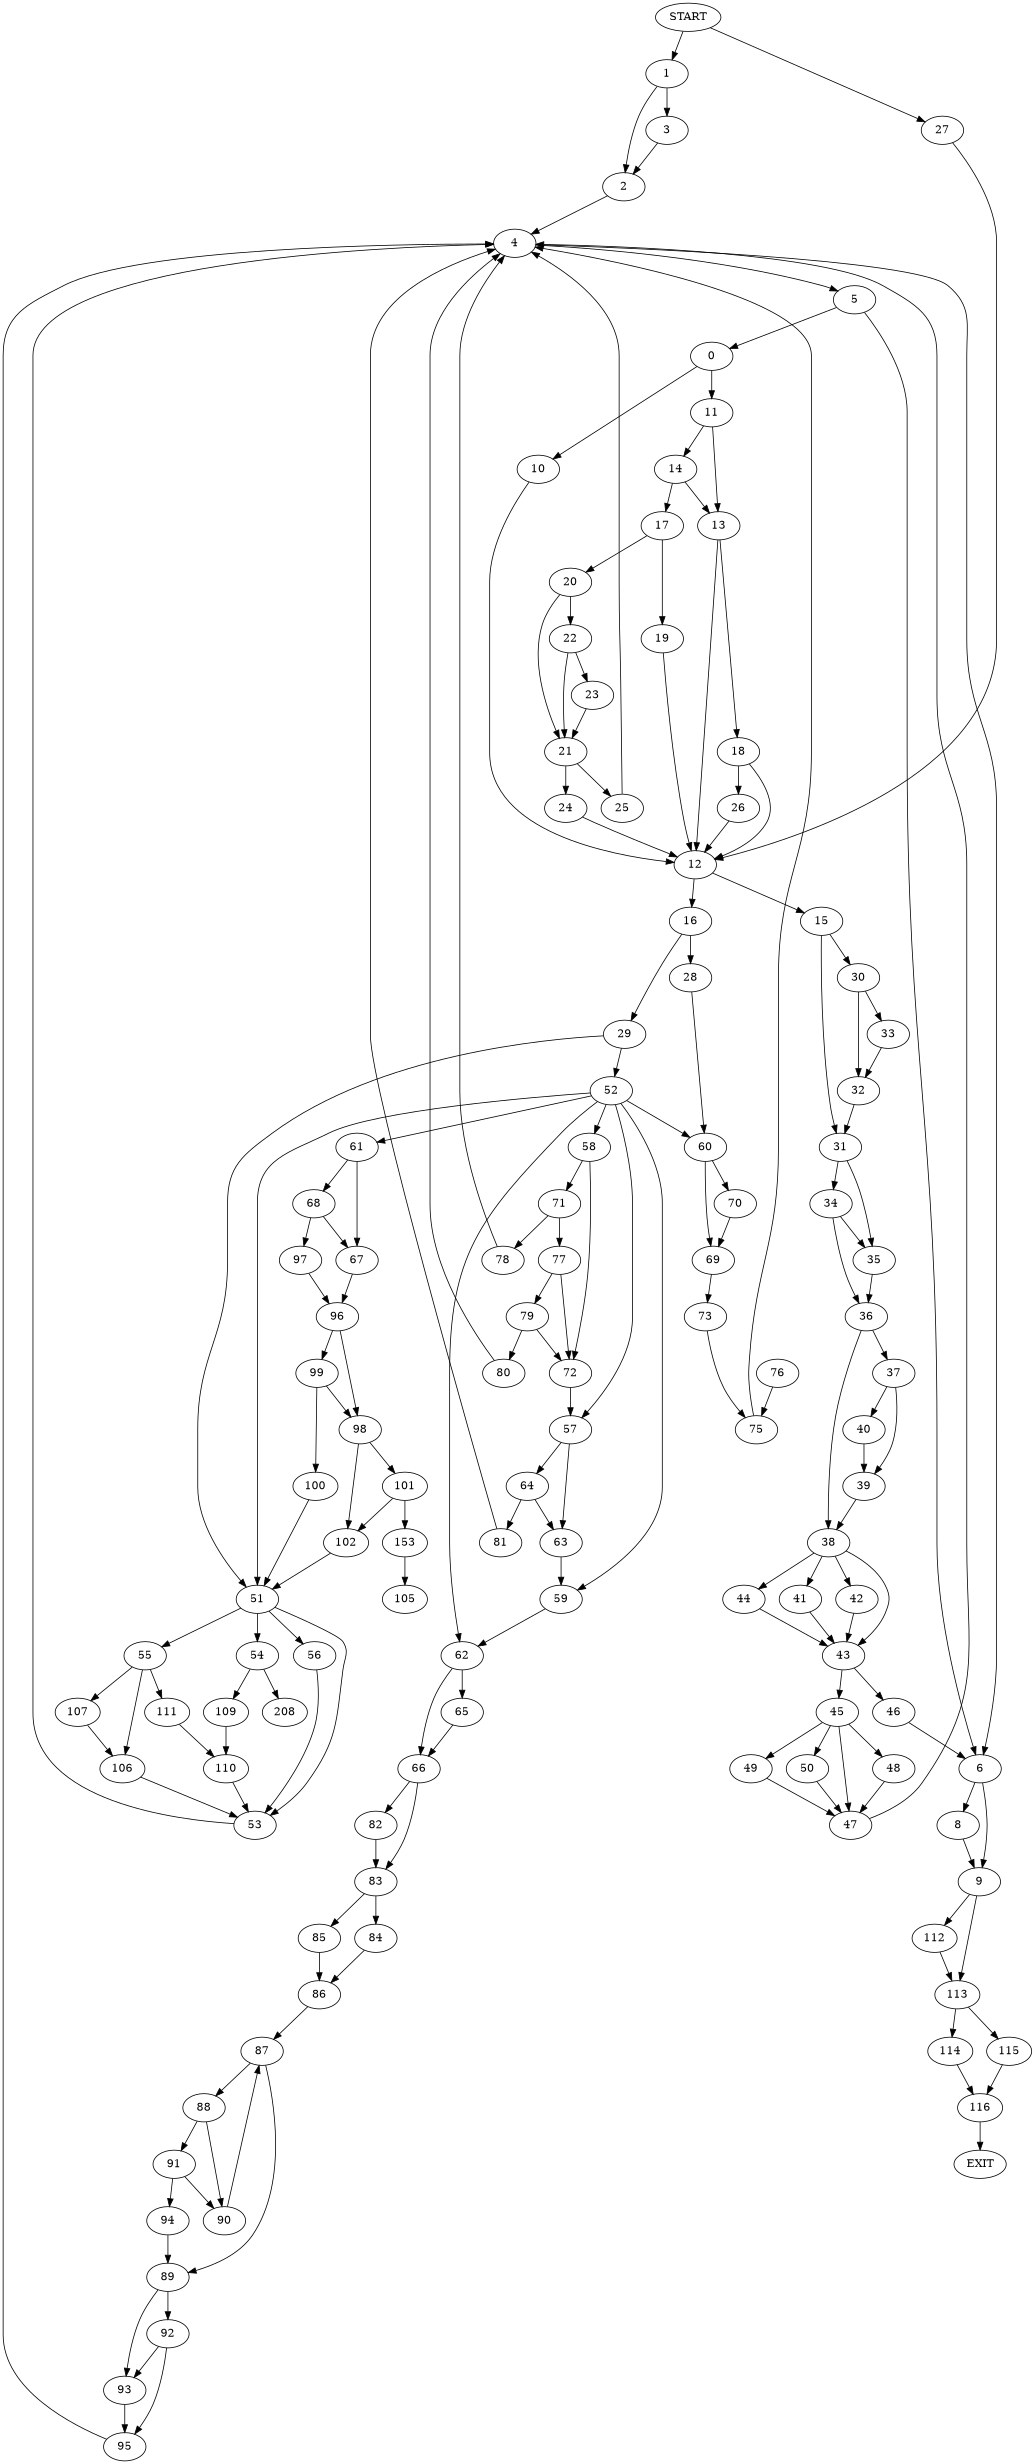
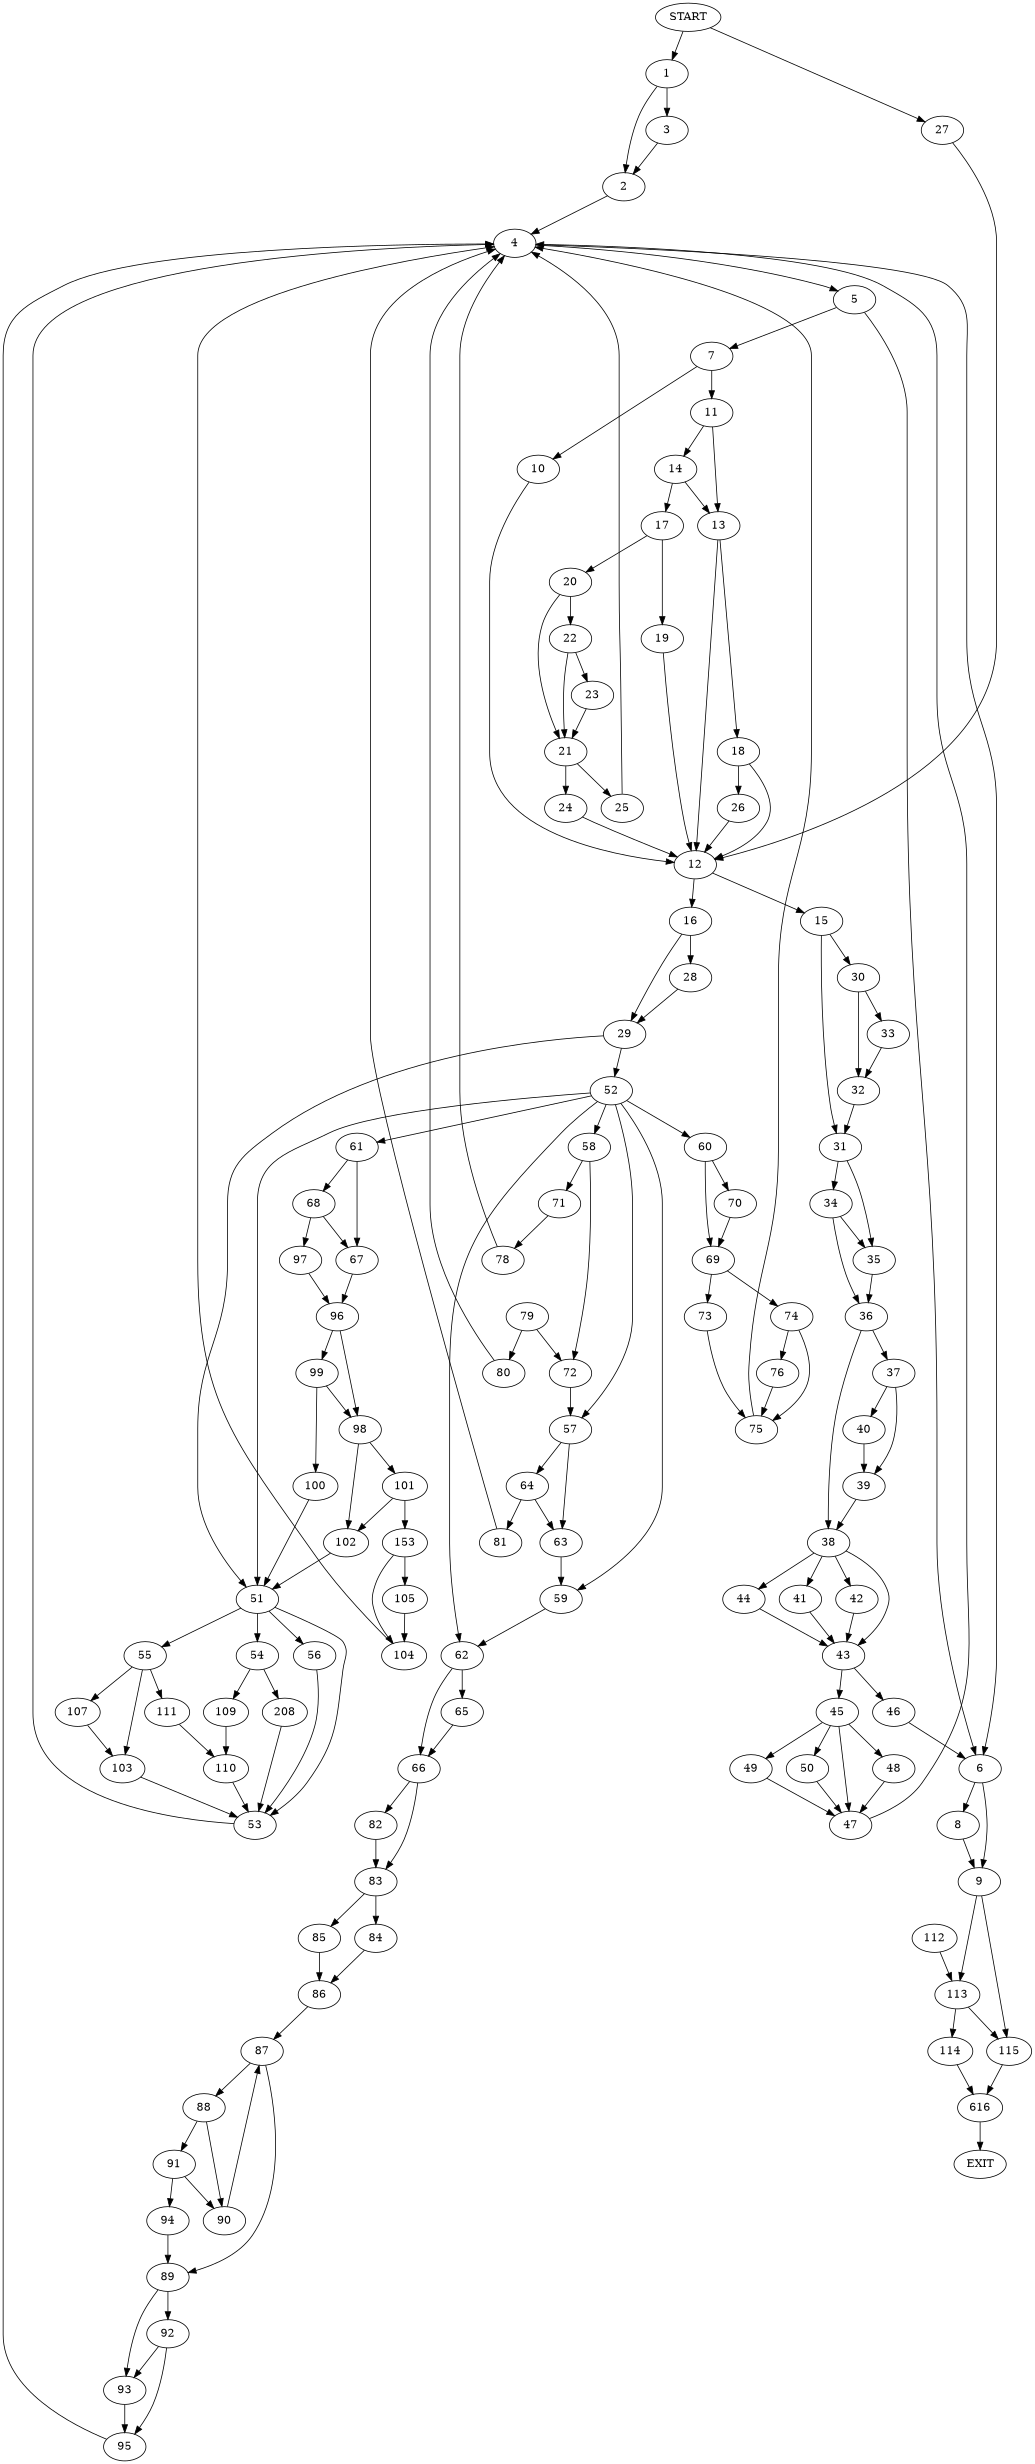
(712, 356) -> (712, 356)
(698, 1059) -> (661, 1003)
(560, 1260) -> none
none -> (792, 1317)
none -> (404, 1656)
none -> (271, 1765)
(122, 1769) -> (122, 1769)
(960, 1907) -> (994, 1963)
(980, 2108) -> (980, 2108)
